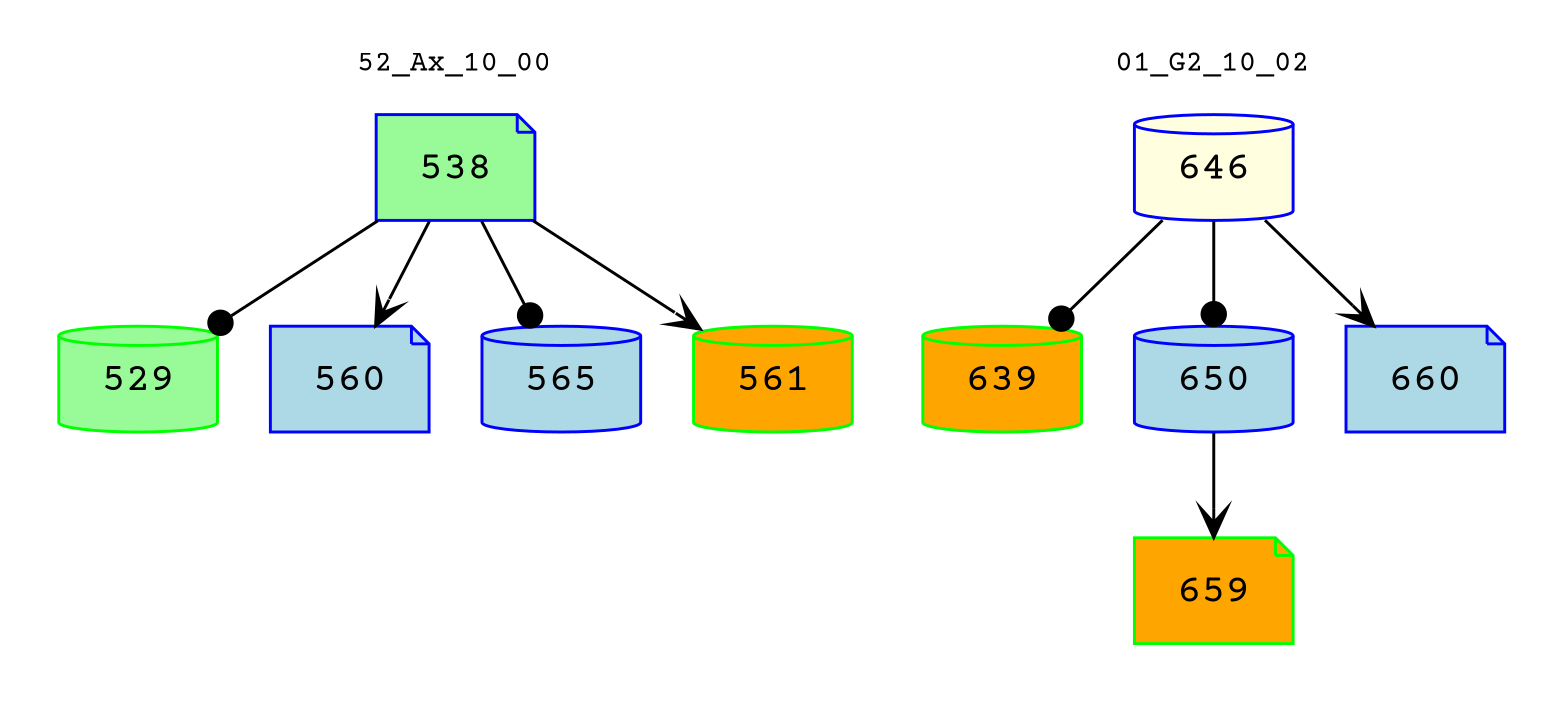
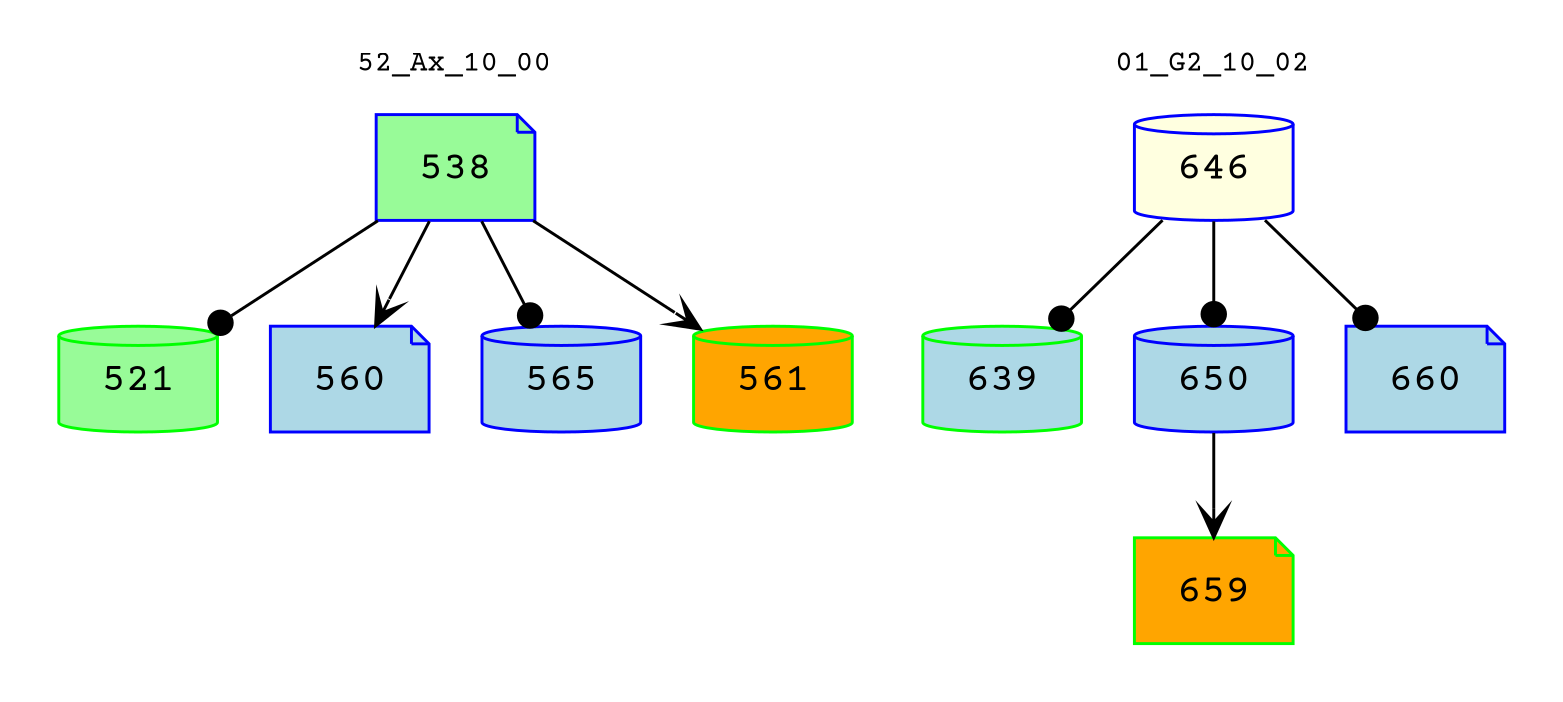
(1309, 263) -> (1311, 265)
(138, 379) -> (138, 379)
(1002, 379) -> (1002, 379)
